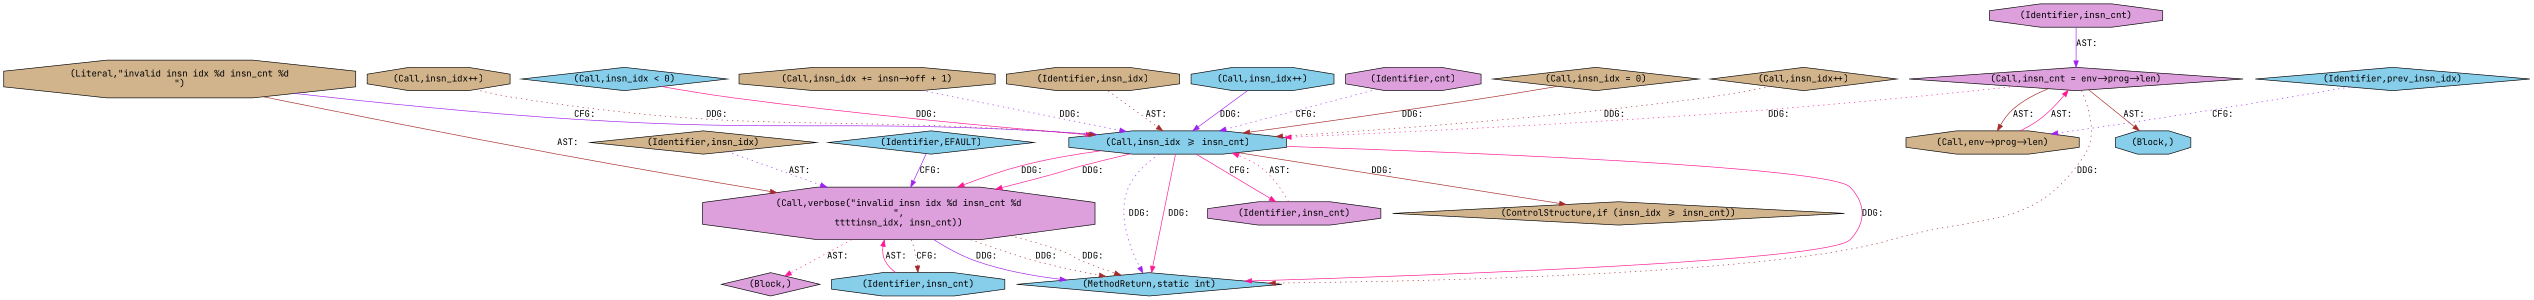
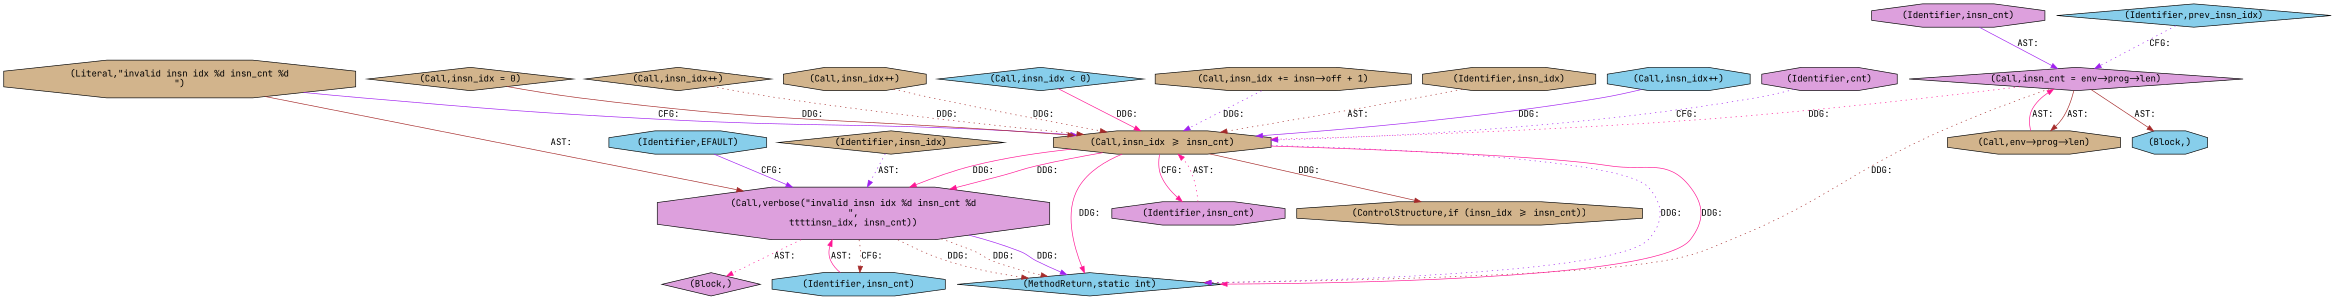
(2204, 111) -> (2138, 46)
(931, 142) -> (688, 142)
(1178, 142) -> (1162, 142)
(1619, 213) -> (1470, 213)
